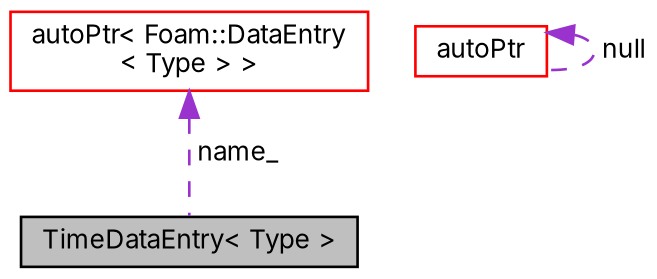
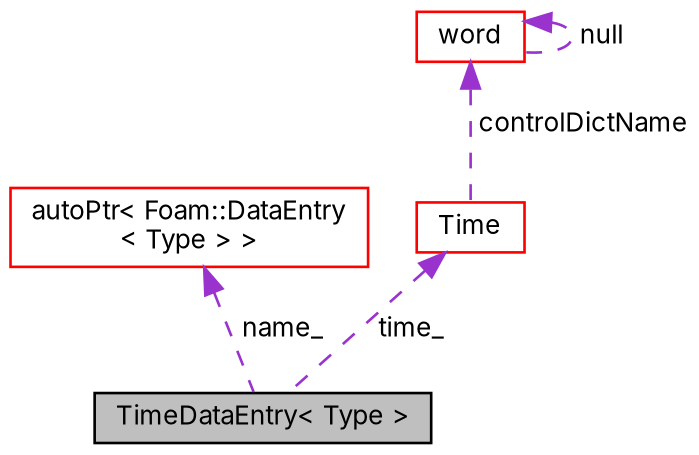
(481, 51) -> (471, 37)
none -> (471, 227)
